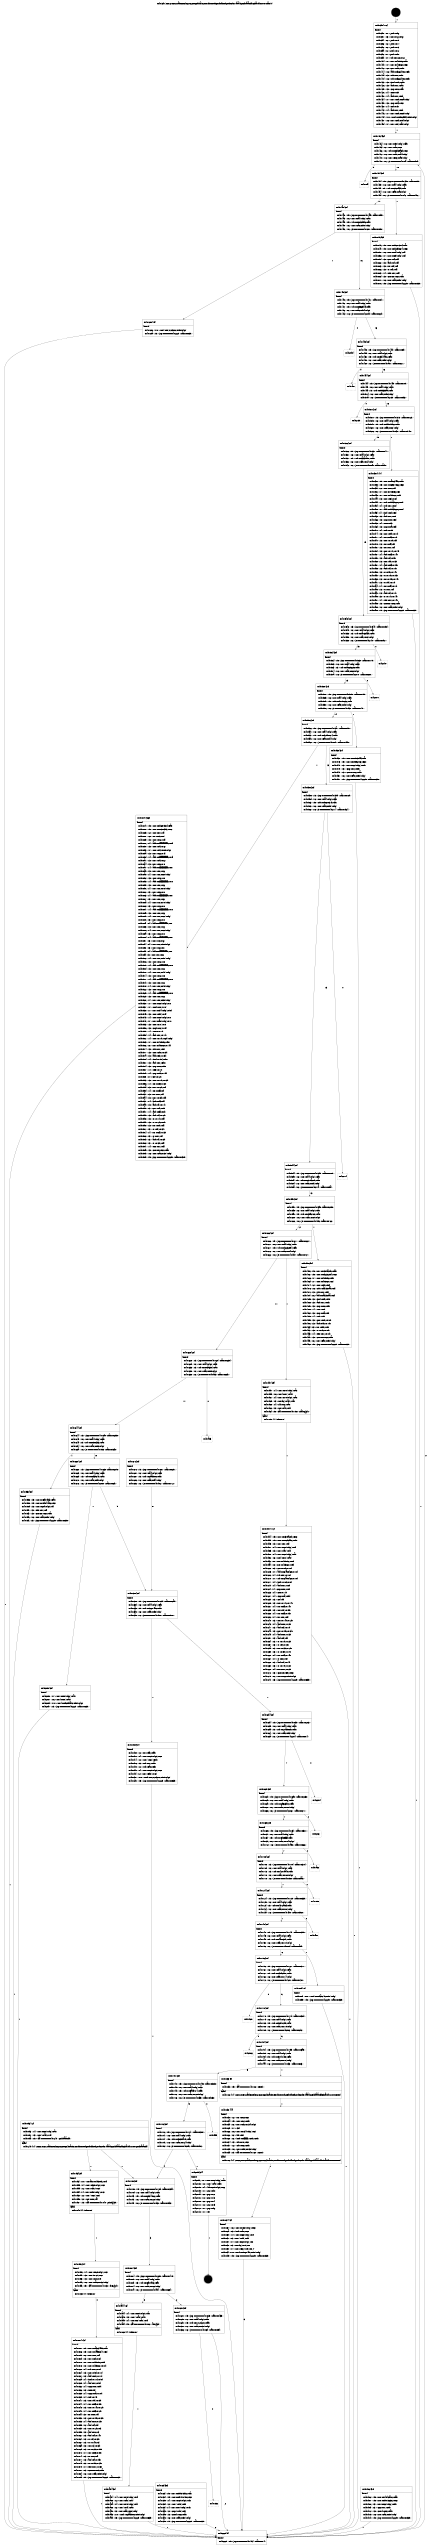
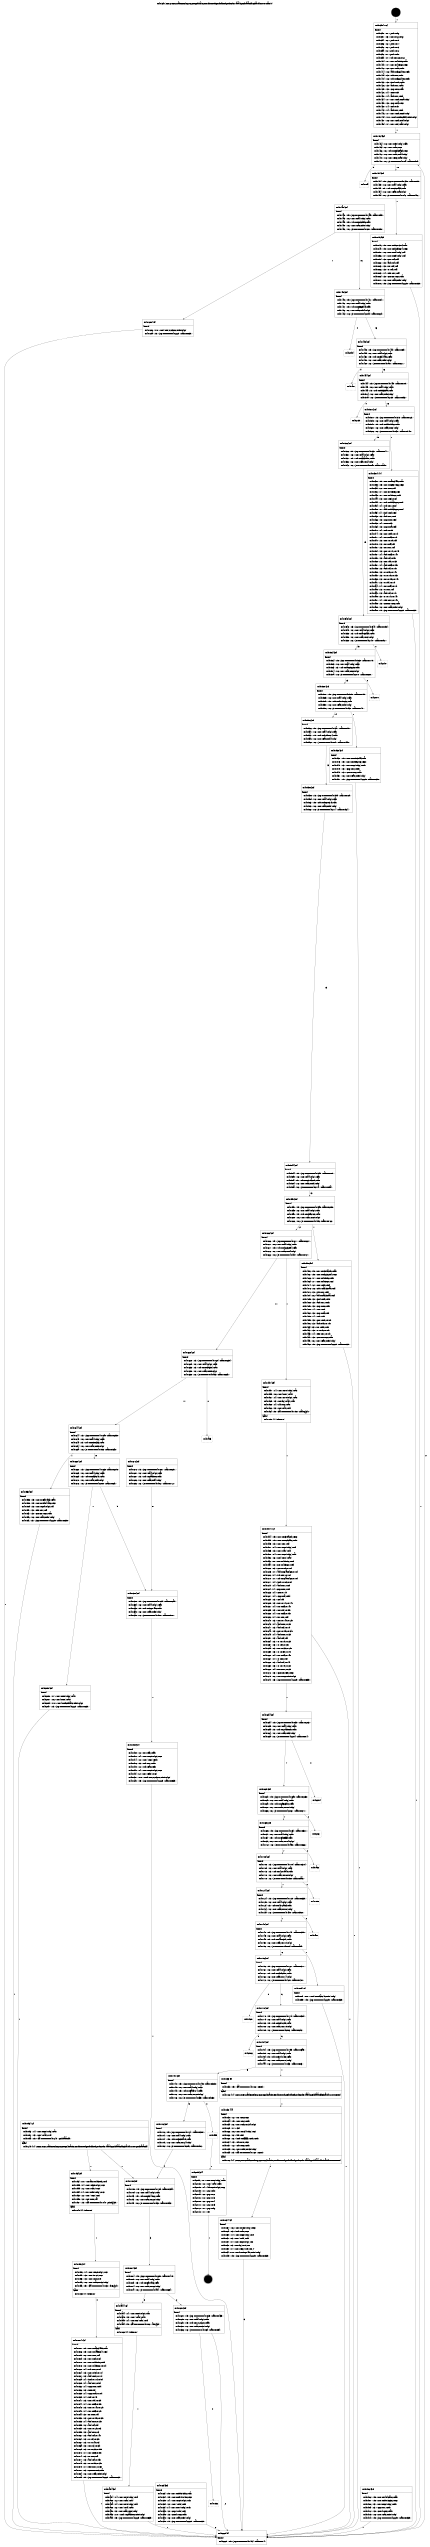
(378, 201) -> none
(161, 988) -> none
(343, 1177) -> none
(219, 1665) -> (286, 1697)
(192, 2159) -> (211, 2154)
